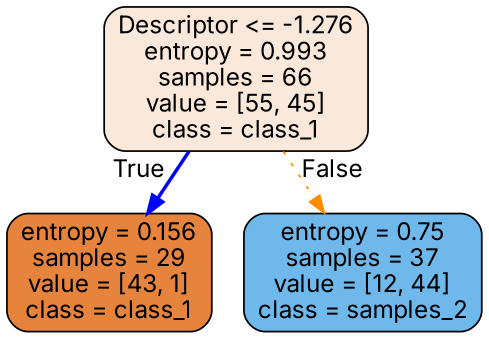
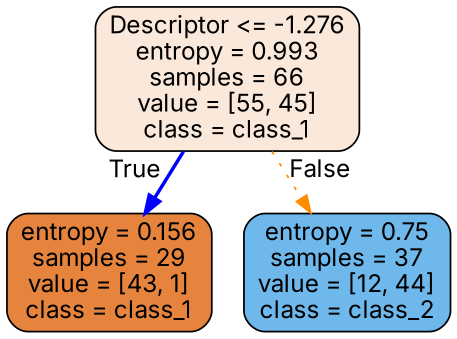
(363, 273) -> (347, 273)
